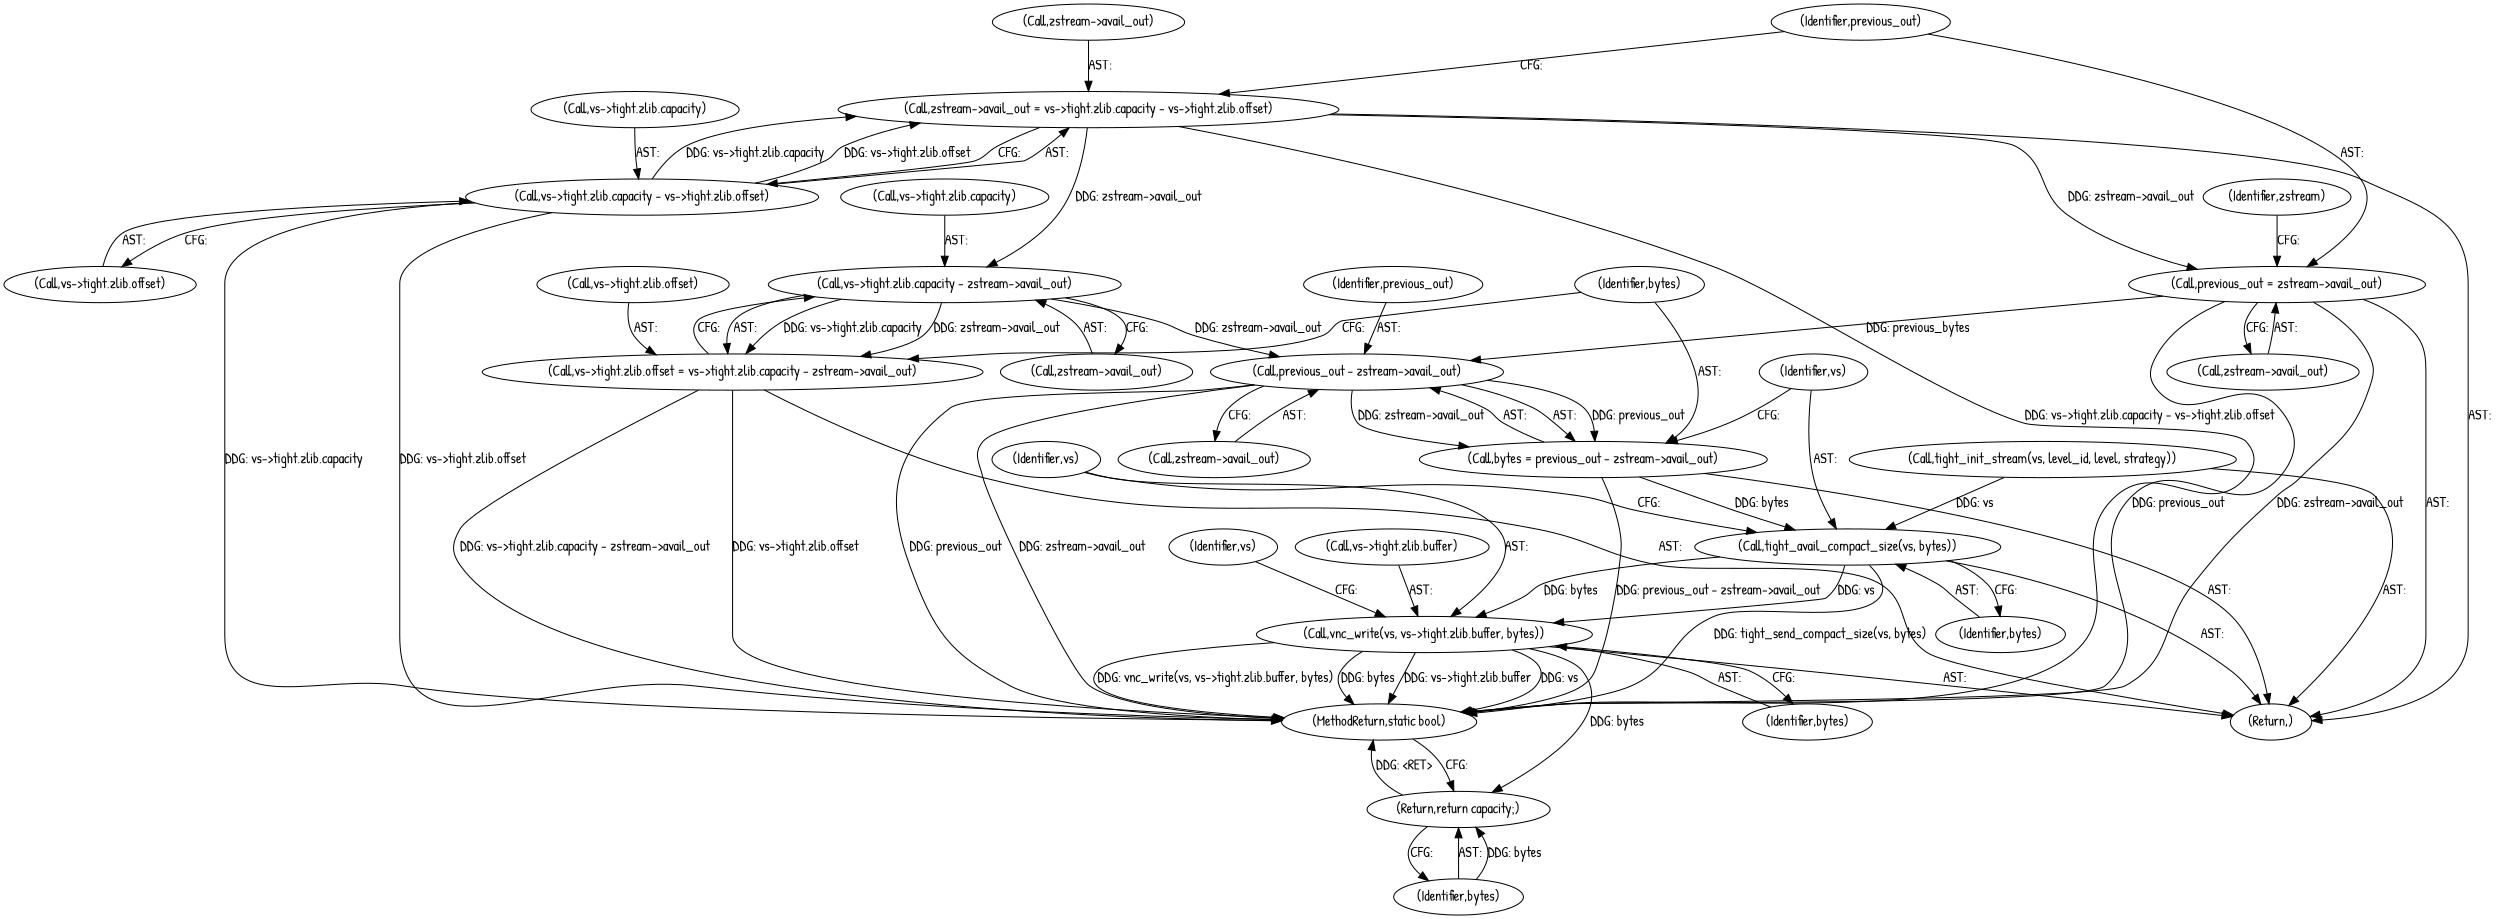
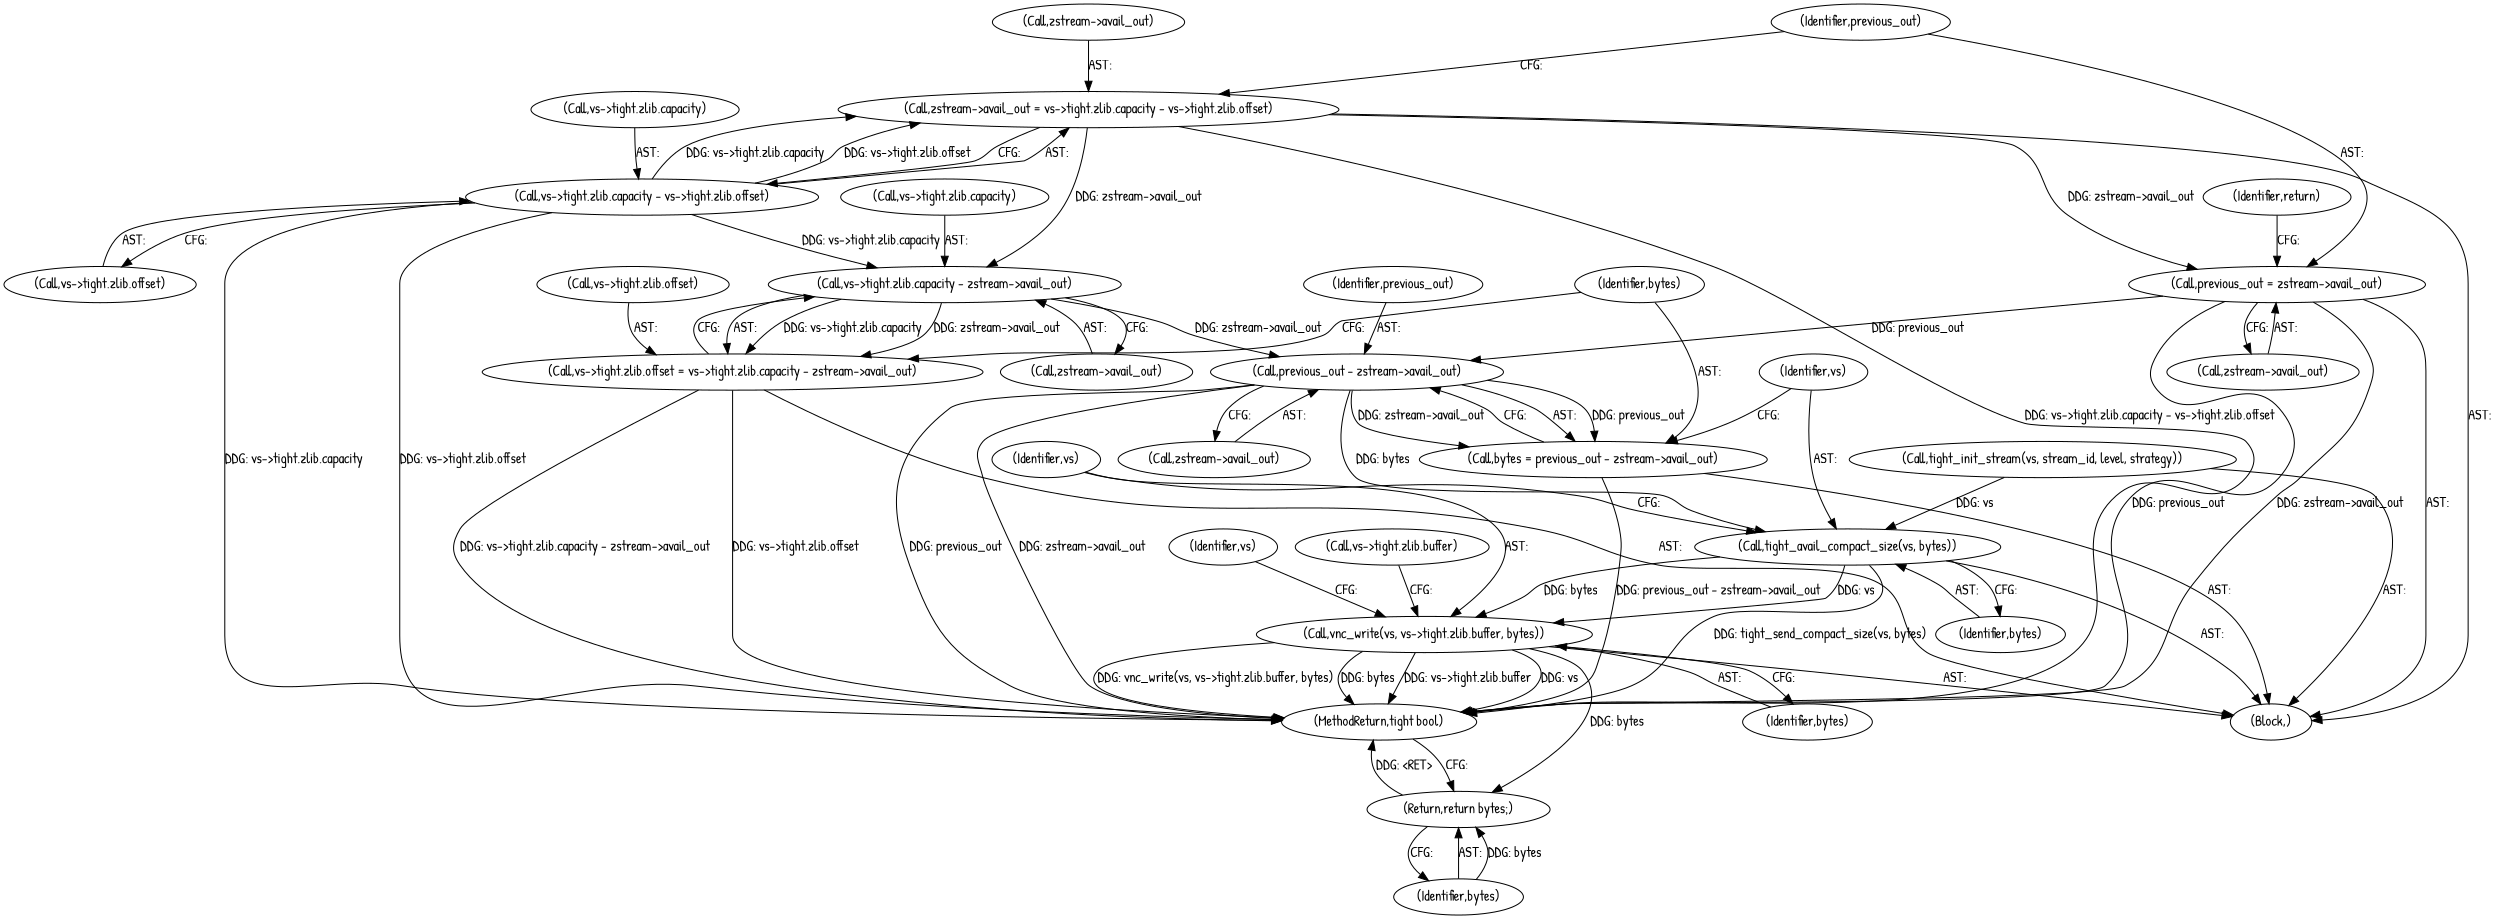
(2277, 197) -> (2277, 197)
none -> (779, 242)
(1918, 328) -> (1918, 328)
(1517, 416) -> (1517, 416)
(2043, 460) -> (2043, 460)
(1712, 503) -> (1600, 492)
(1423, 591) -> (1423, 591)
(1379, 722) -> (1379, 722)
(2271, 722) -> (2271, 722)
(1459, 809) -> (1459, 809)
